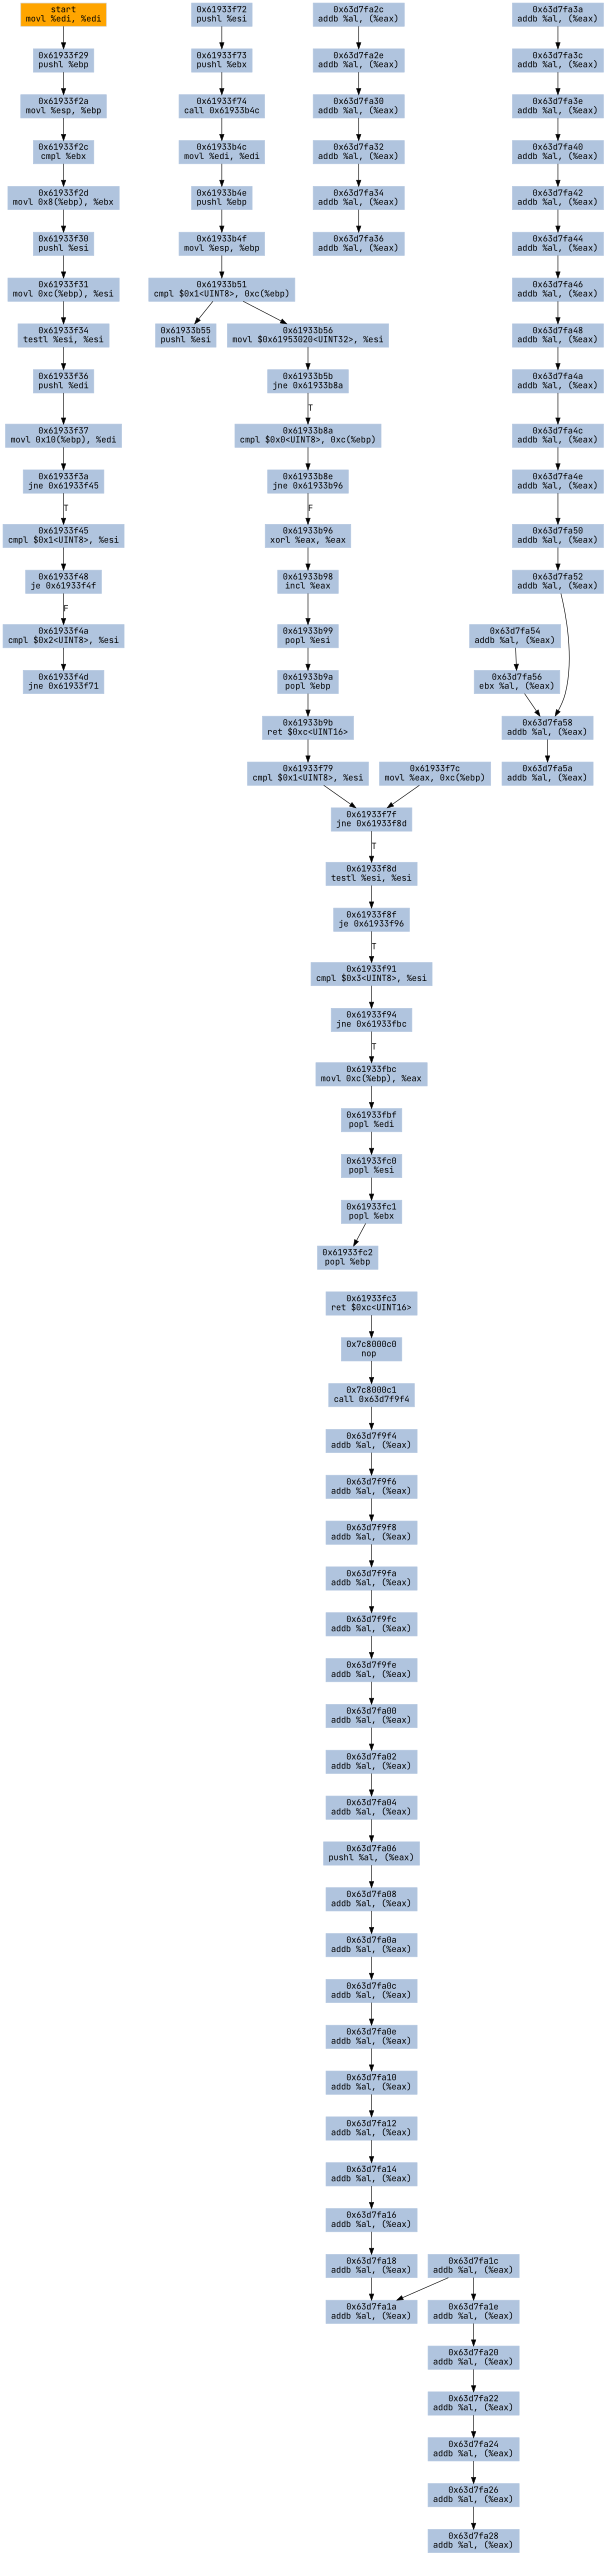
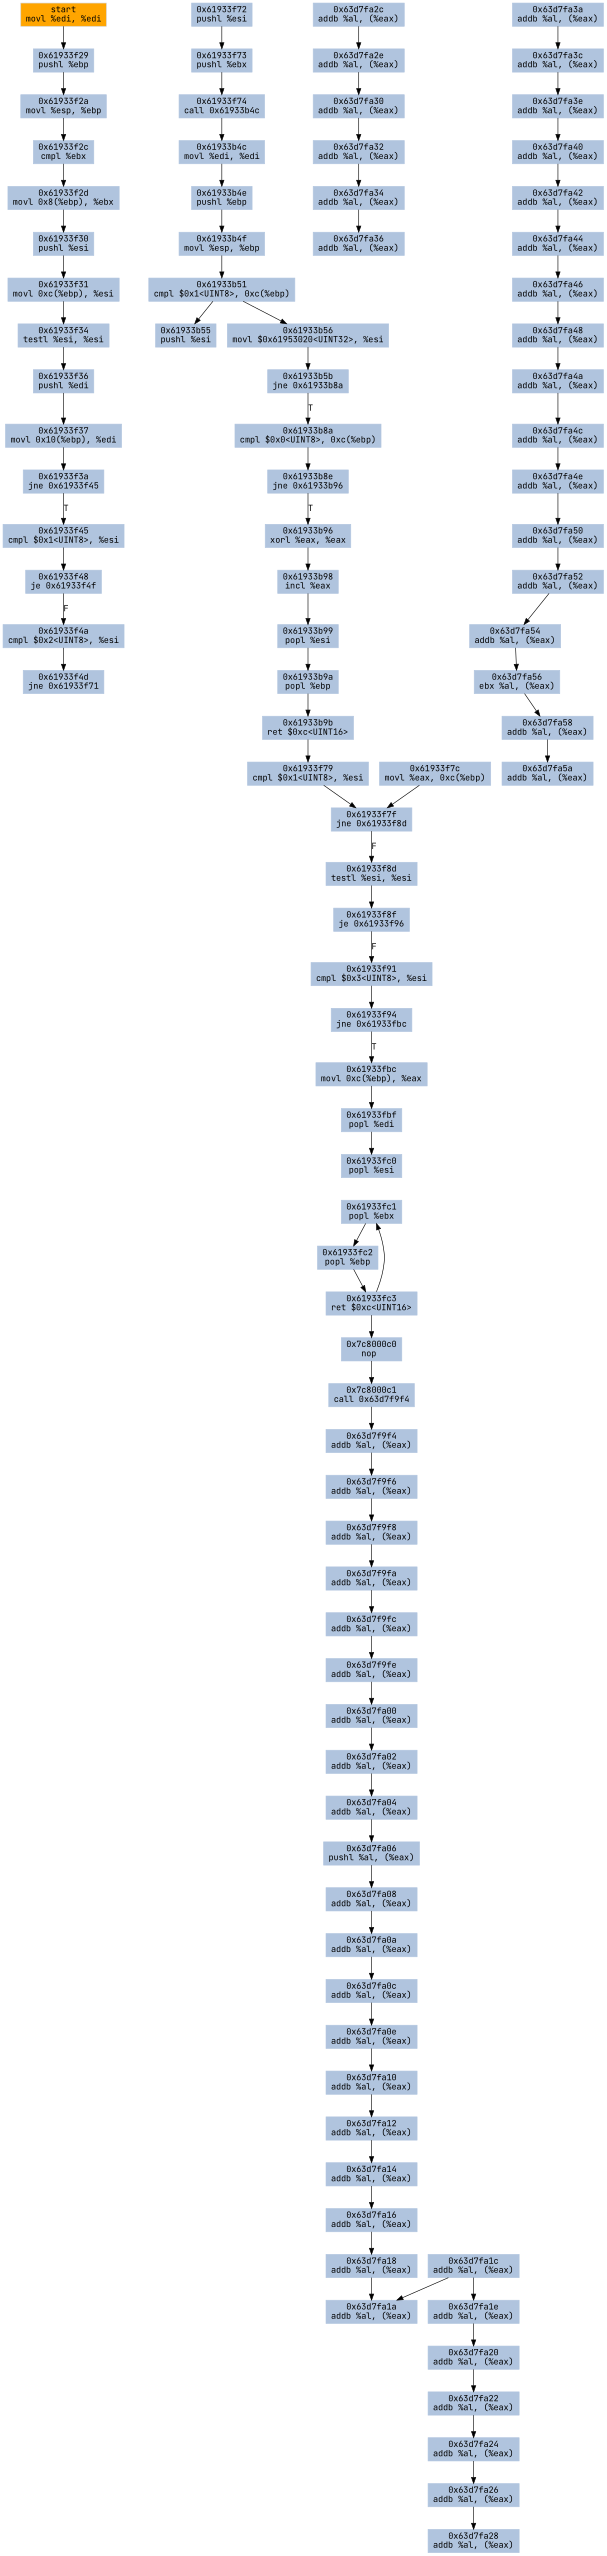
(311, 509) -> (311, 509)
(569, 653) -> (539, 606)
(374, 847) -> (374, 847)
(374, 947) -> (374, 947)
(372, 1186) -> (384, 1261)
none -> (358, 1278)
